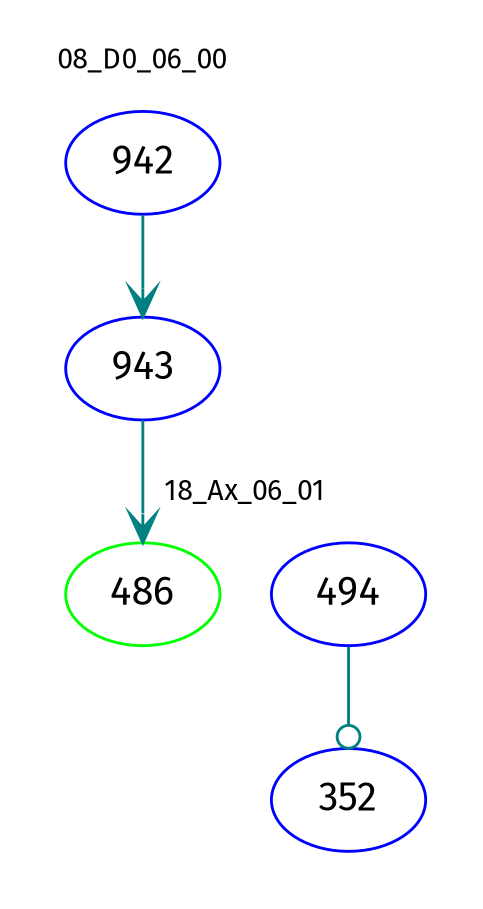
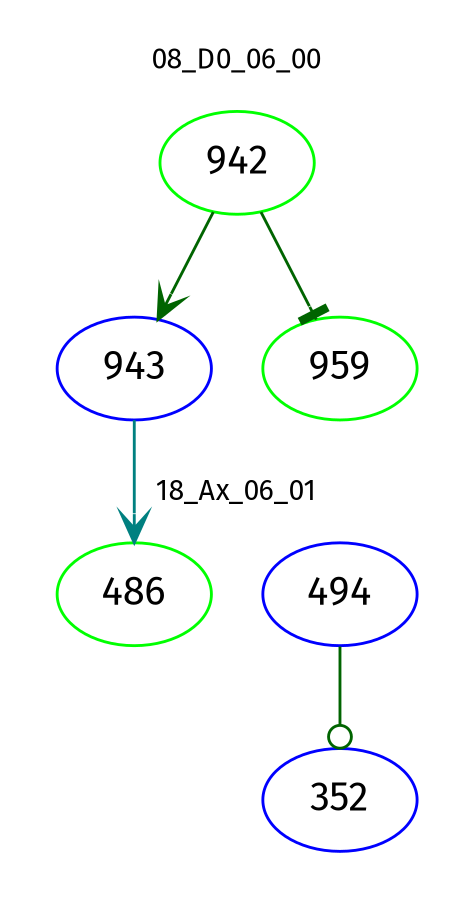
(143, 163) -> (237, 163)
(143, 252) -> (192, 253)
none -> (340, 369)
(349, 686) -> (340, 686)
